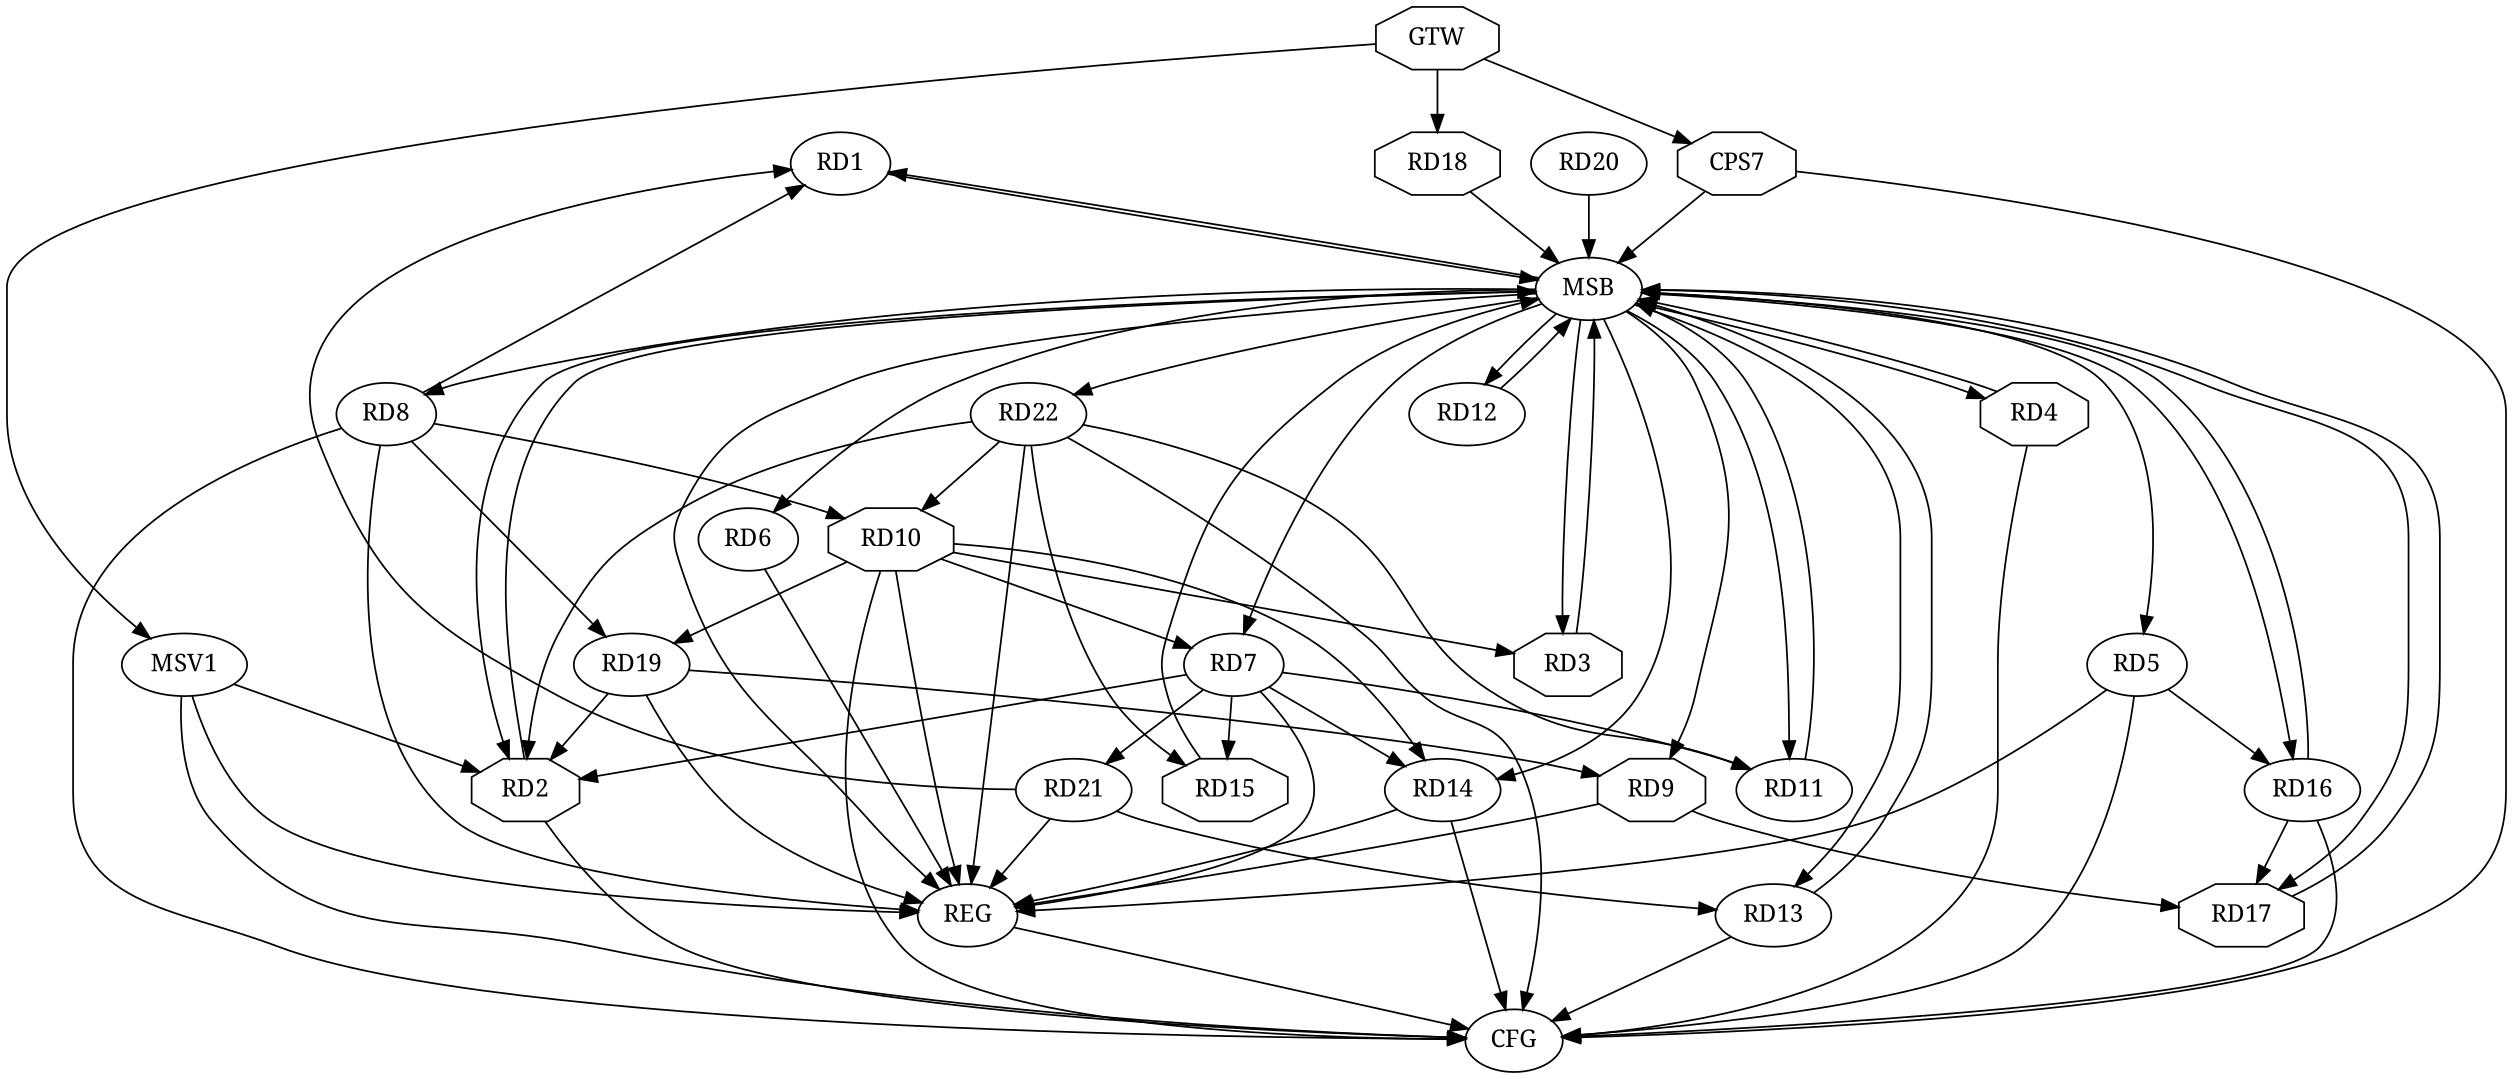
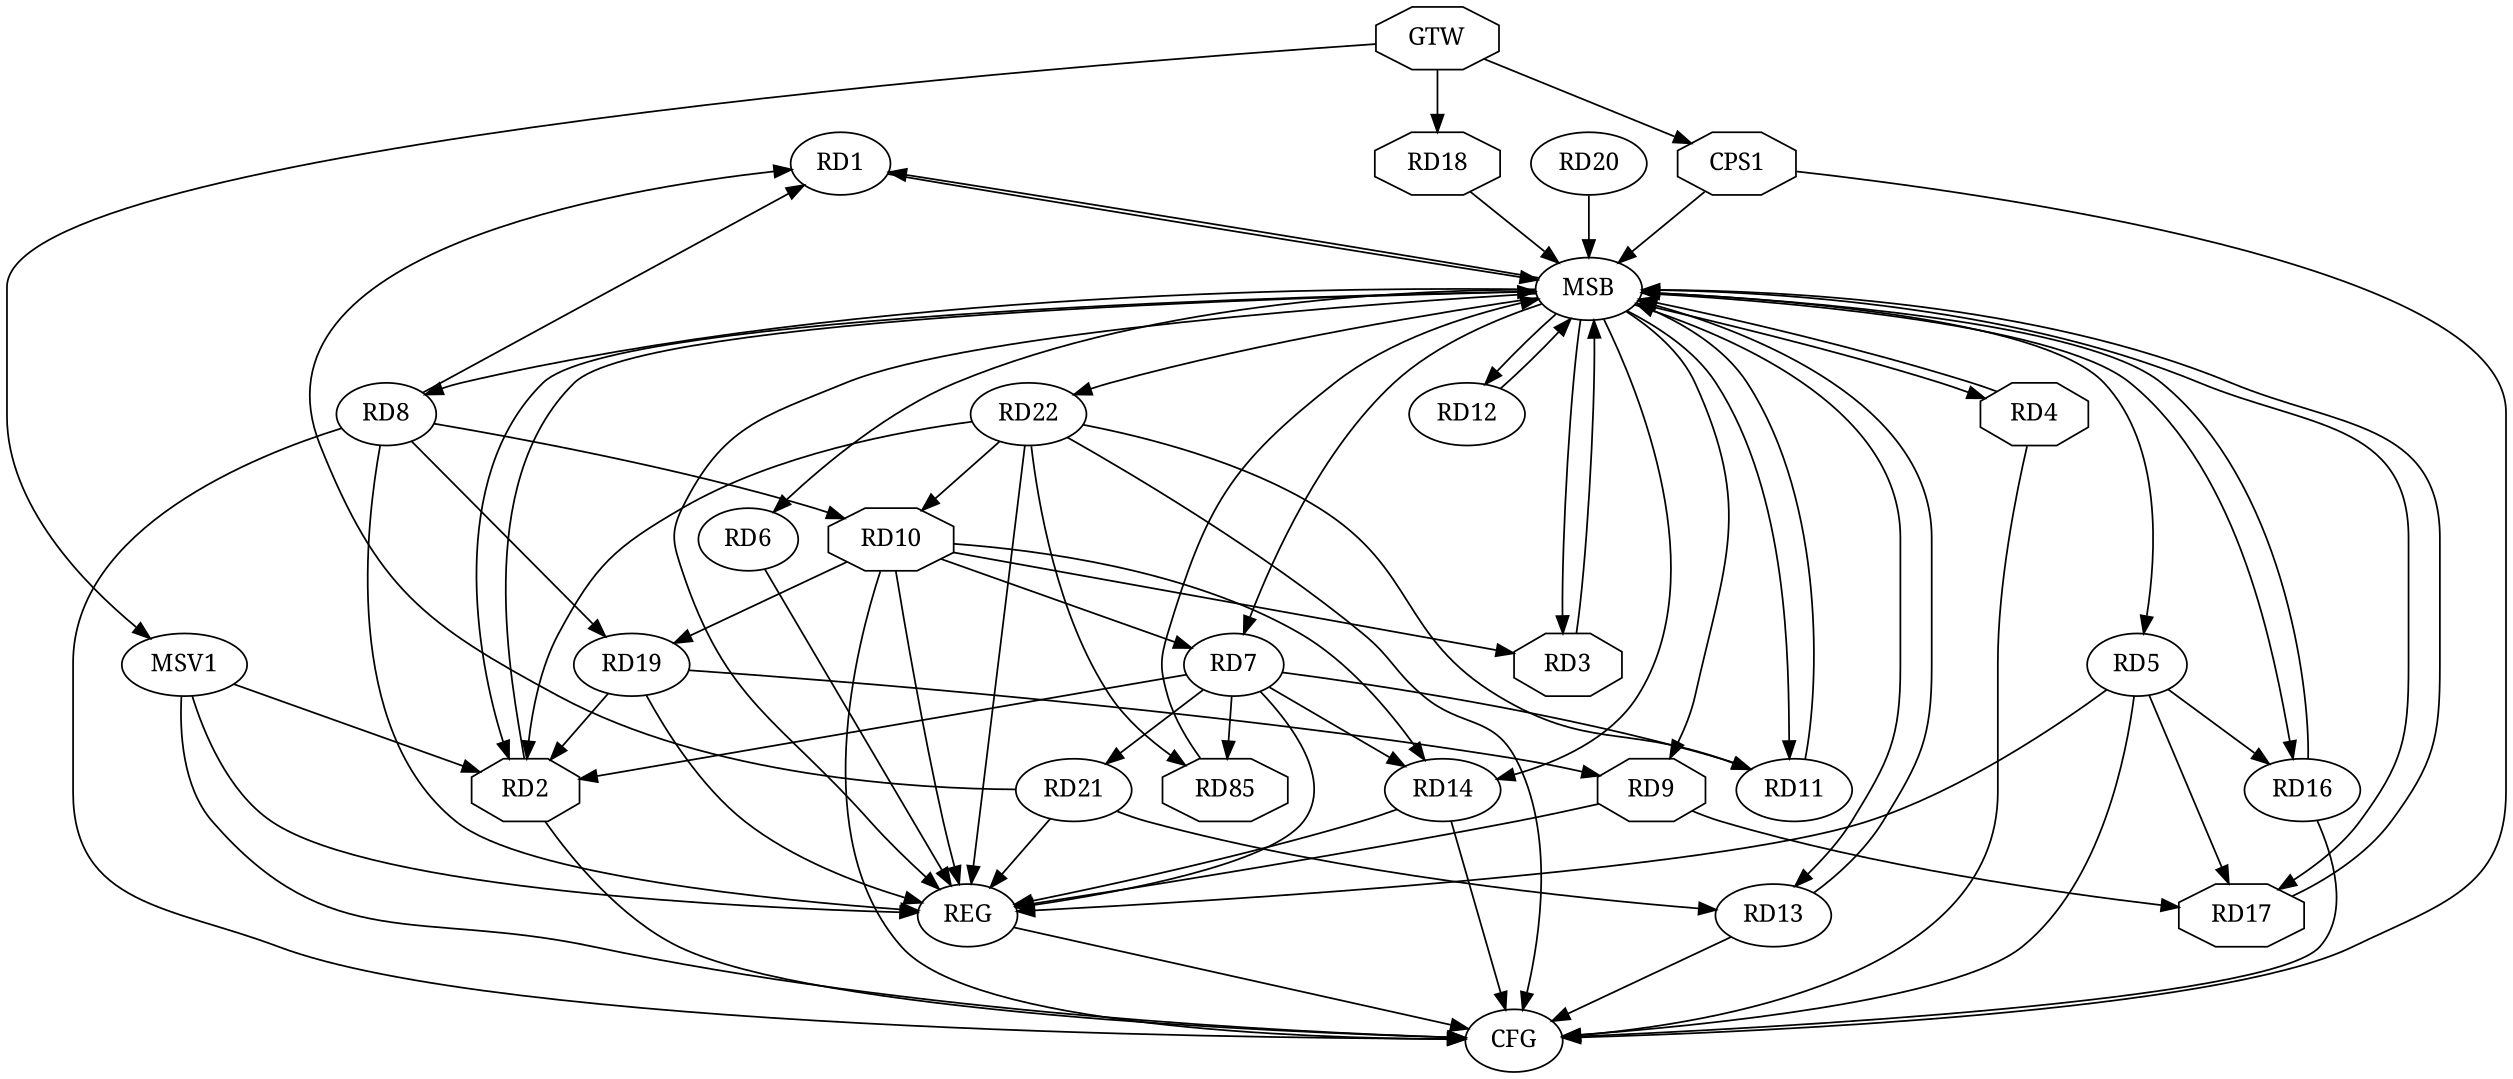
(1737, 164) -> (1737, 164)
(1225, 790) -> (1225, 790)
(2276, 844) -> (2185, 781)
